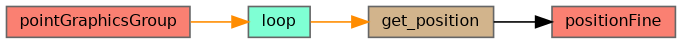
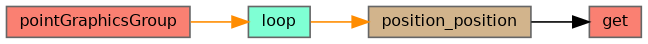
(431, 22) -> (450, 22)
(614, 22) -> (615, 22)
